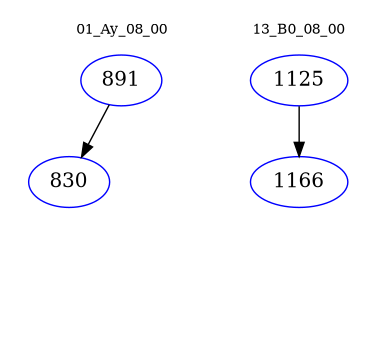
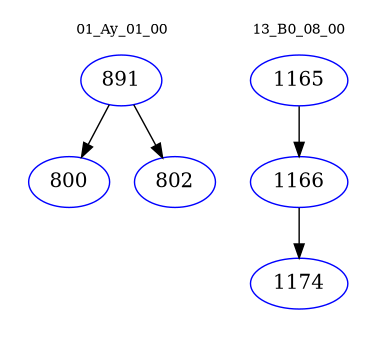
(122, 30) -> (122, 30)
(299, 80) -> (299, 80)
(69, 182) -> (69, 182)
none -> (175, 182)
none -> (299, 284)
